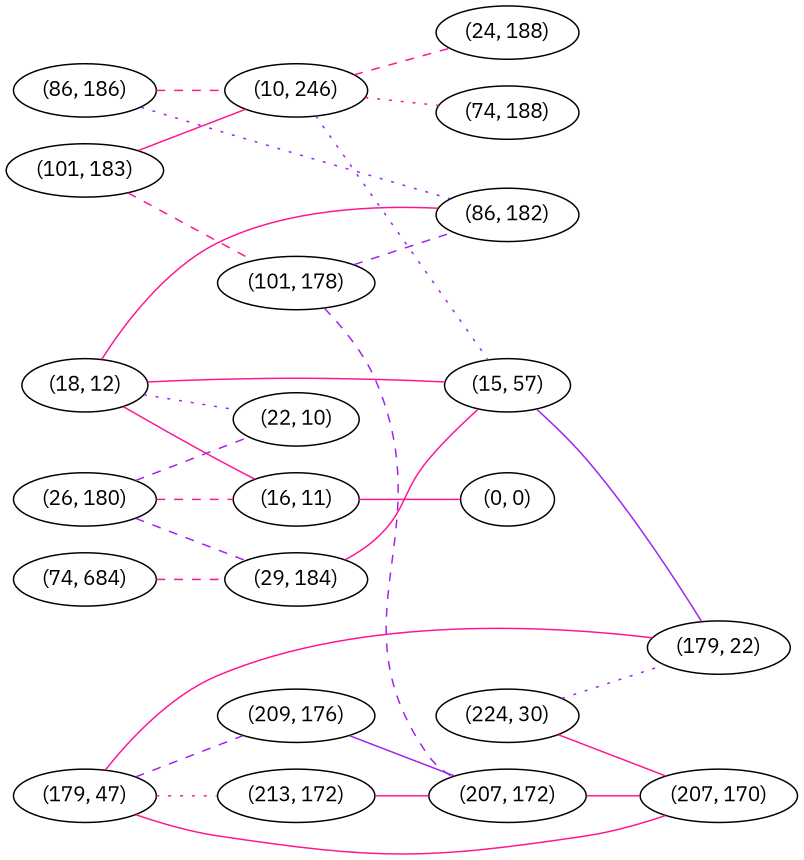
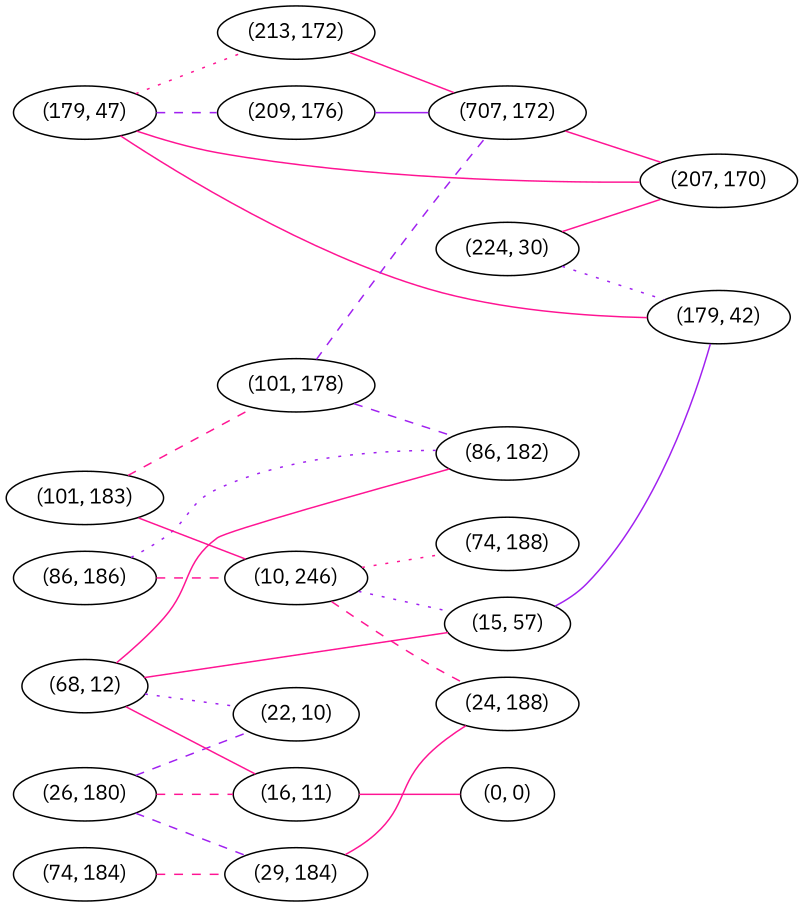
(85, 385) -> (85, 686)
(411, 485) -> (409, 782)
(85, 579) -> (85, 874)
(719, 648) -> (719, 317)
(508, 796) -> (508, 113)
